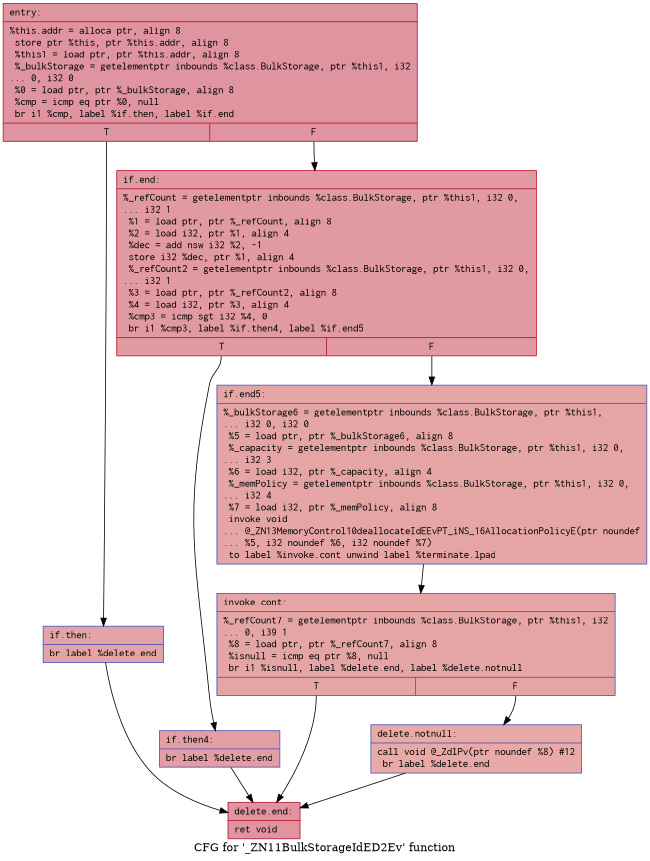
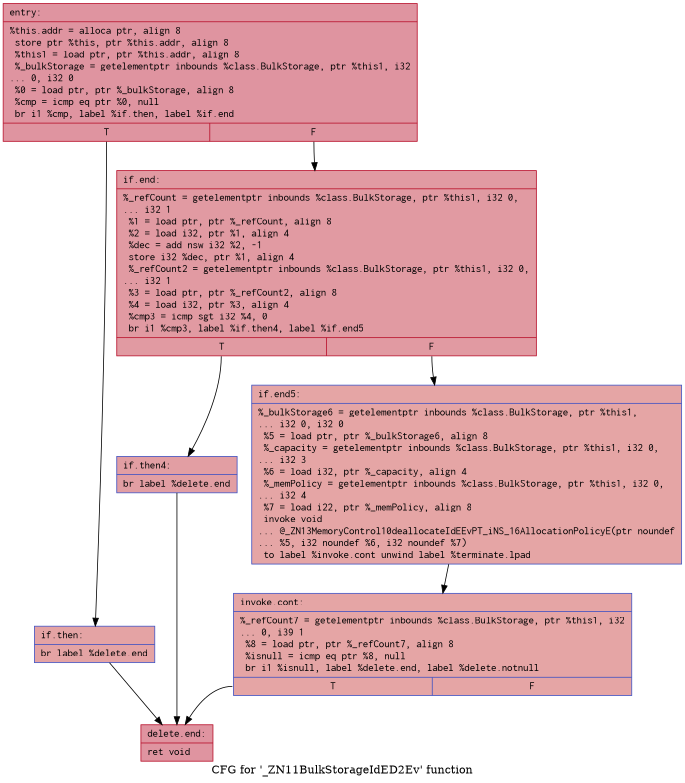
(331, 507) -> (365, 507)
(476, 749) -> none
